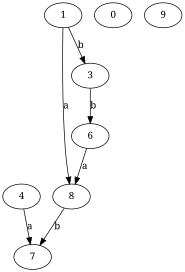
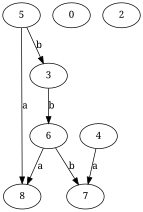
(63, 15) -> (22, 15)
(163, 15) -> (122, 15)
(54, 224) -> (65, 163)
